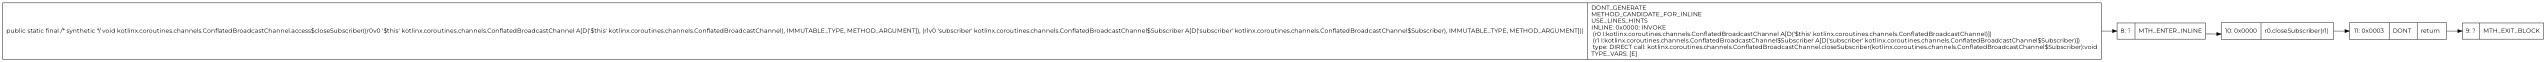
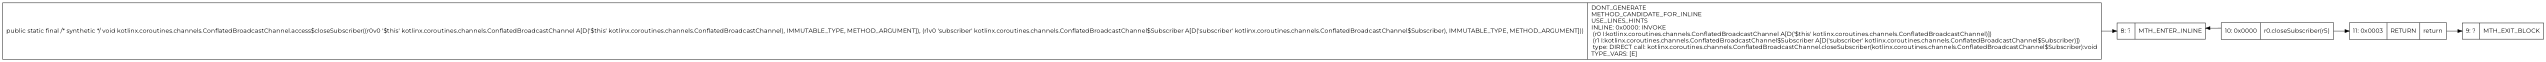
(2297, 31) -> (2297, 31)
(2402, 31) -> (2403, 31)
(2211, 34) -> (2216, 28)
